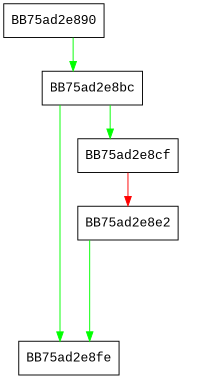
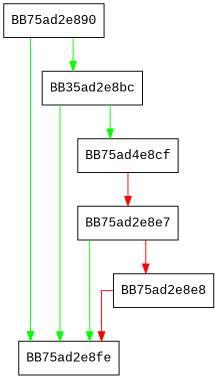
(92, 88) -> (92, 88)
(128, 156) -> (128, 156)
none -> (30, 185)
(128, 223) -> (128, 223)
none -> (164, 291)
